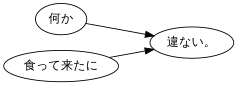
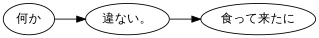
(127, 54) -> (181, 19)
